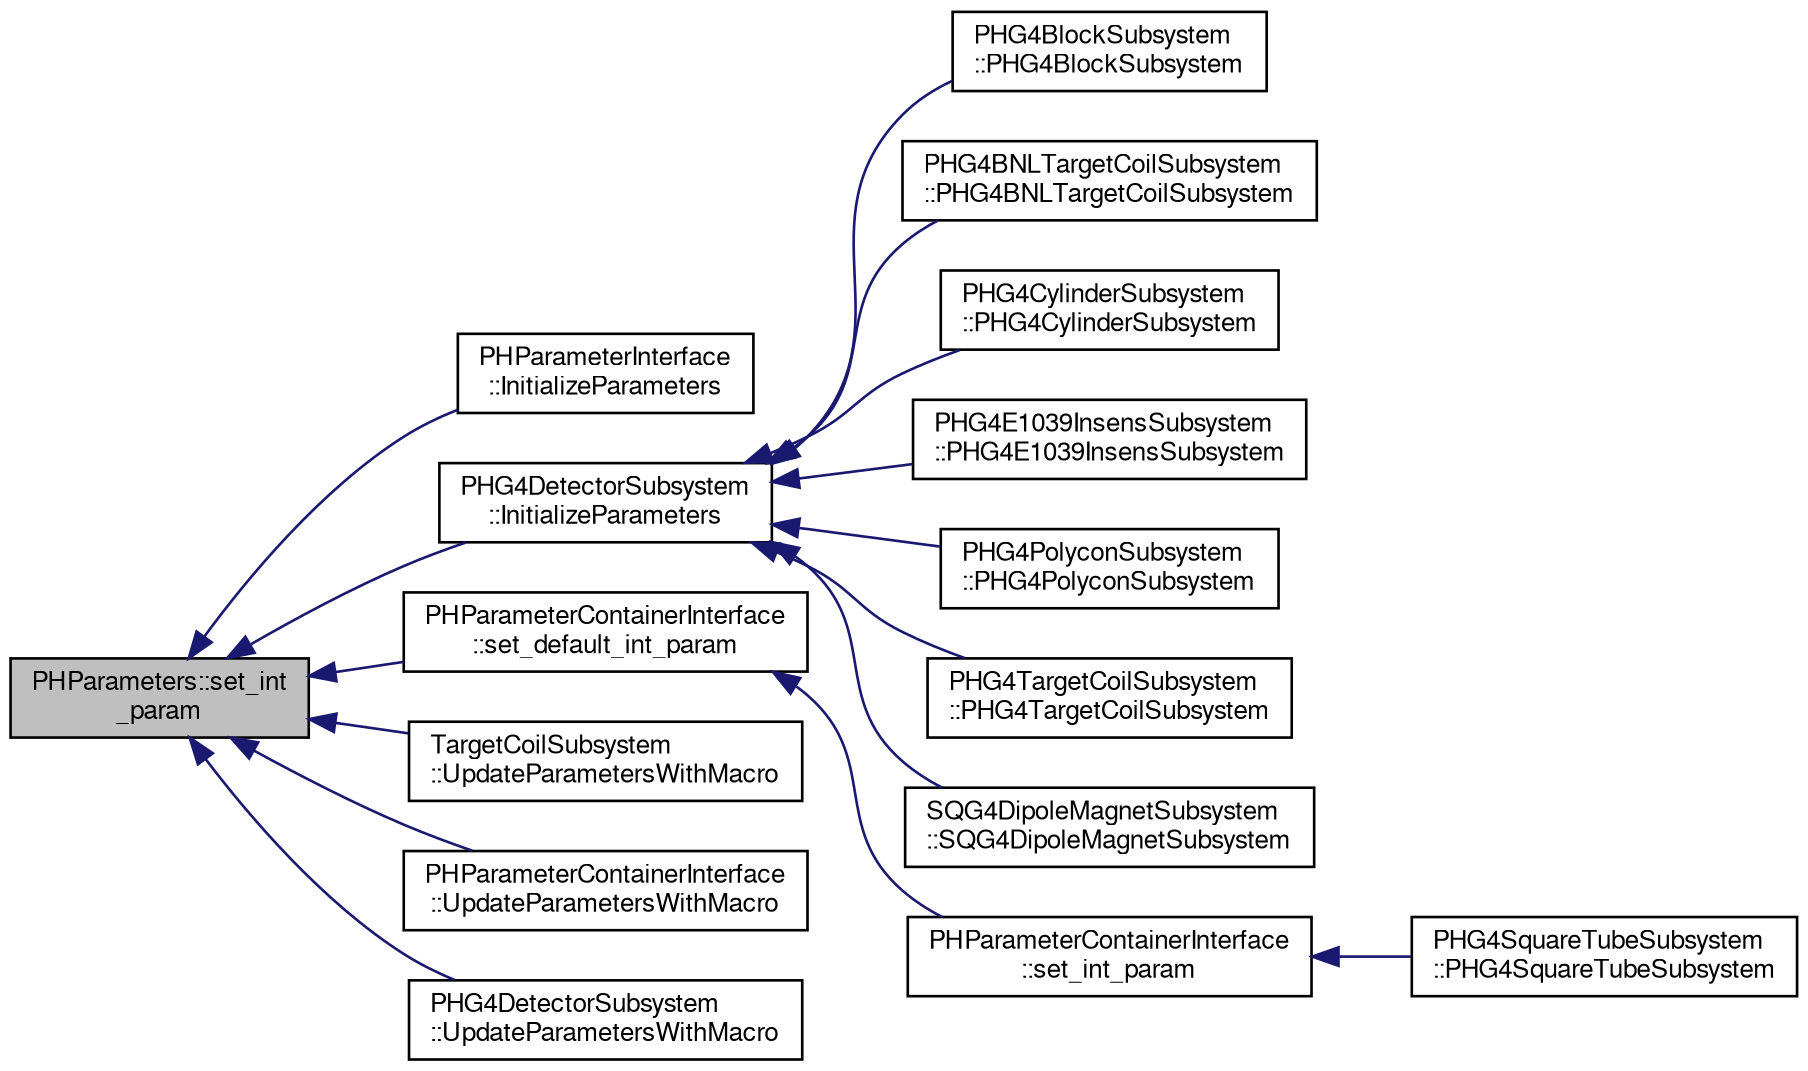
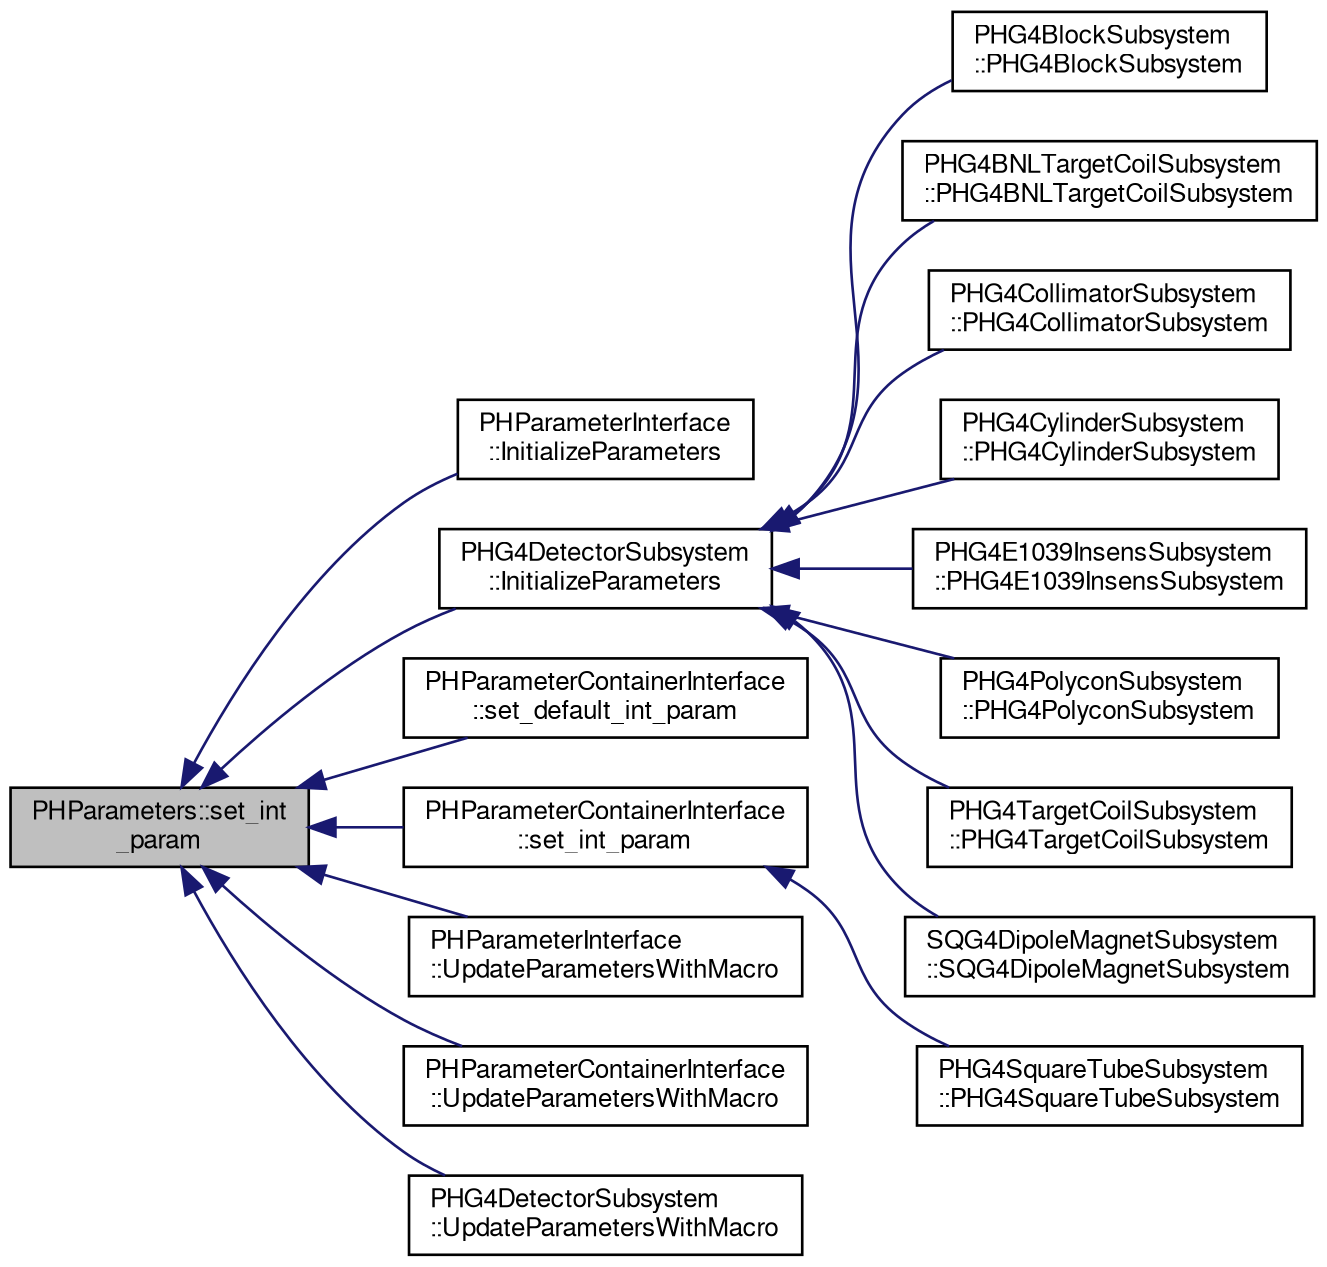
none -> (1110, 310)
(606, 761) -> (606, 957)
(858, 809) -> (370, 827)
